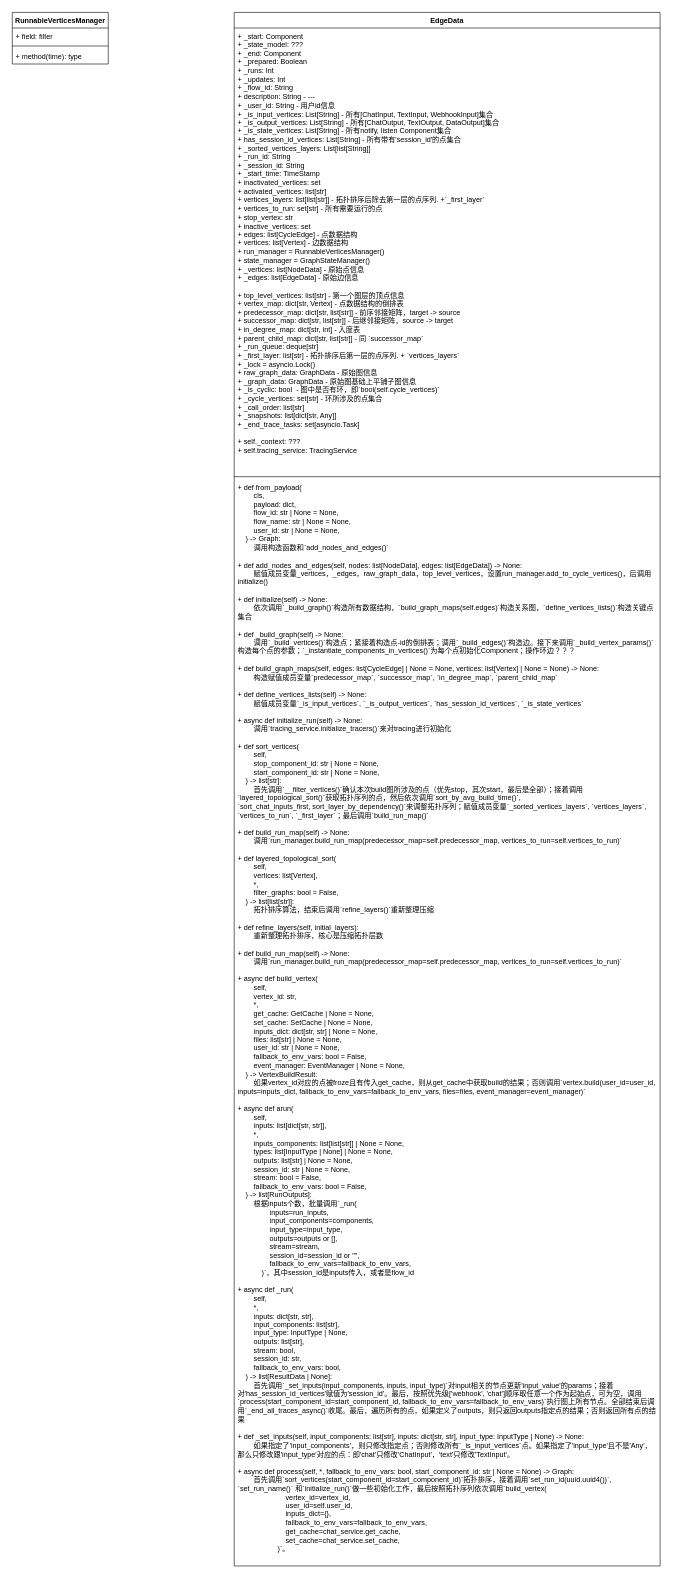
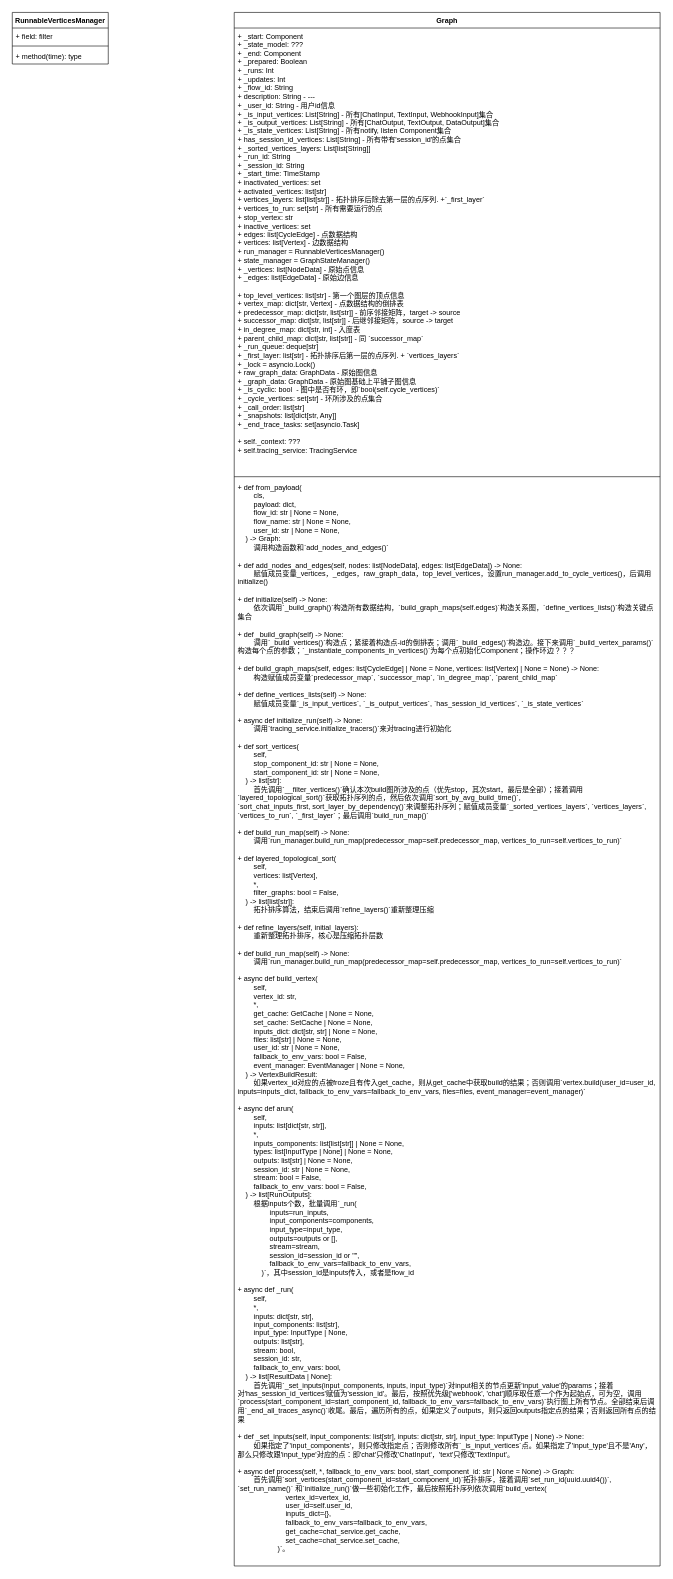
(447, 21) -> (447, 21)
